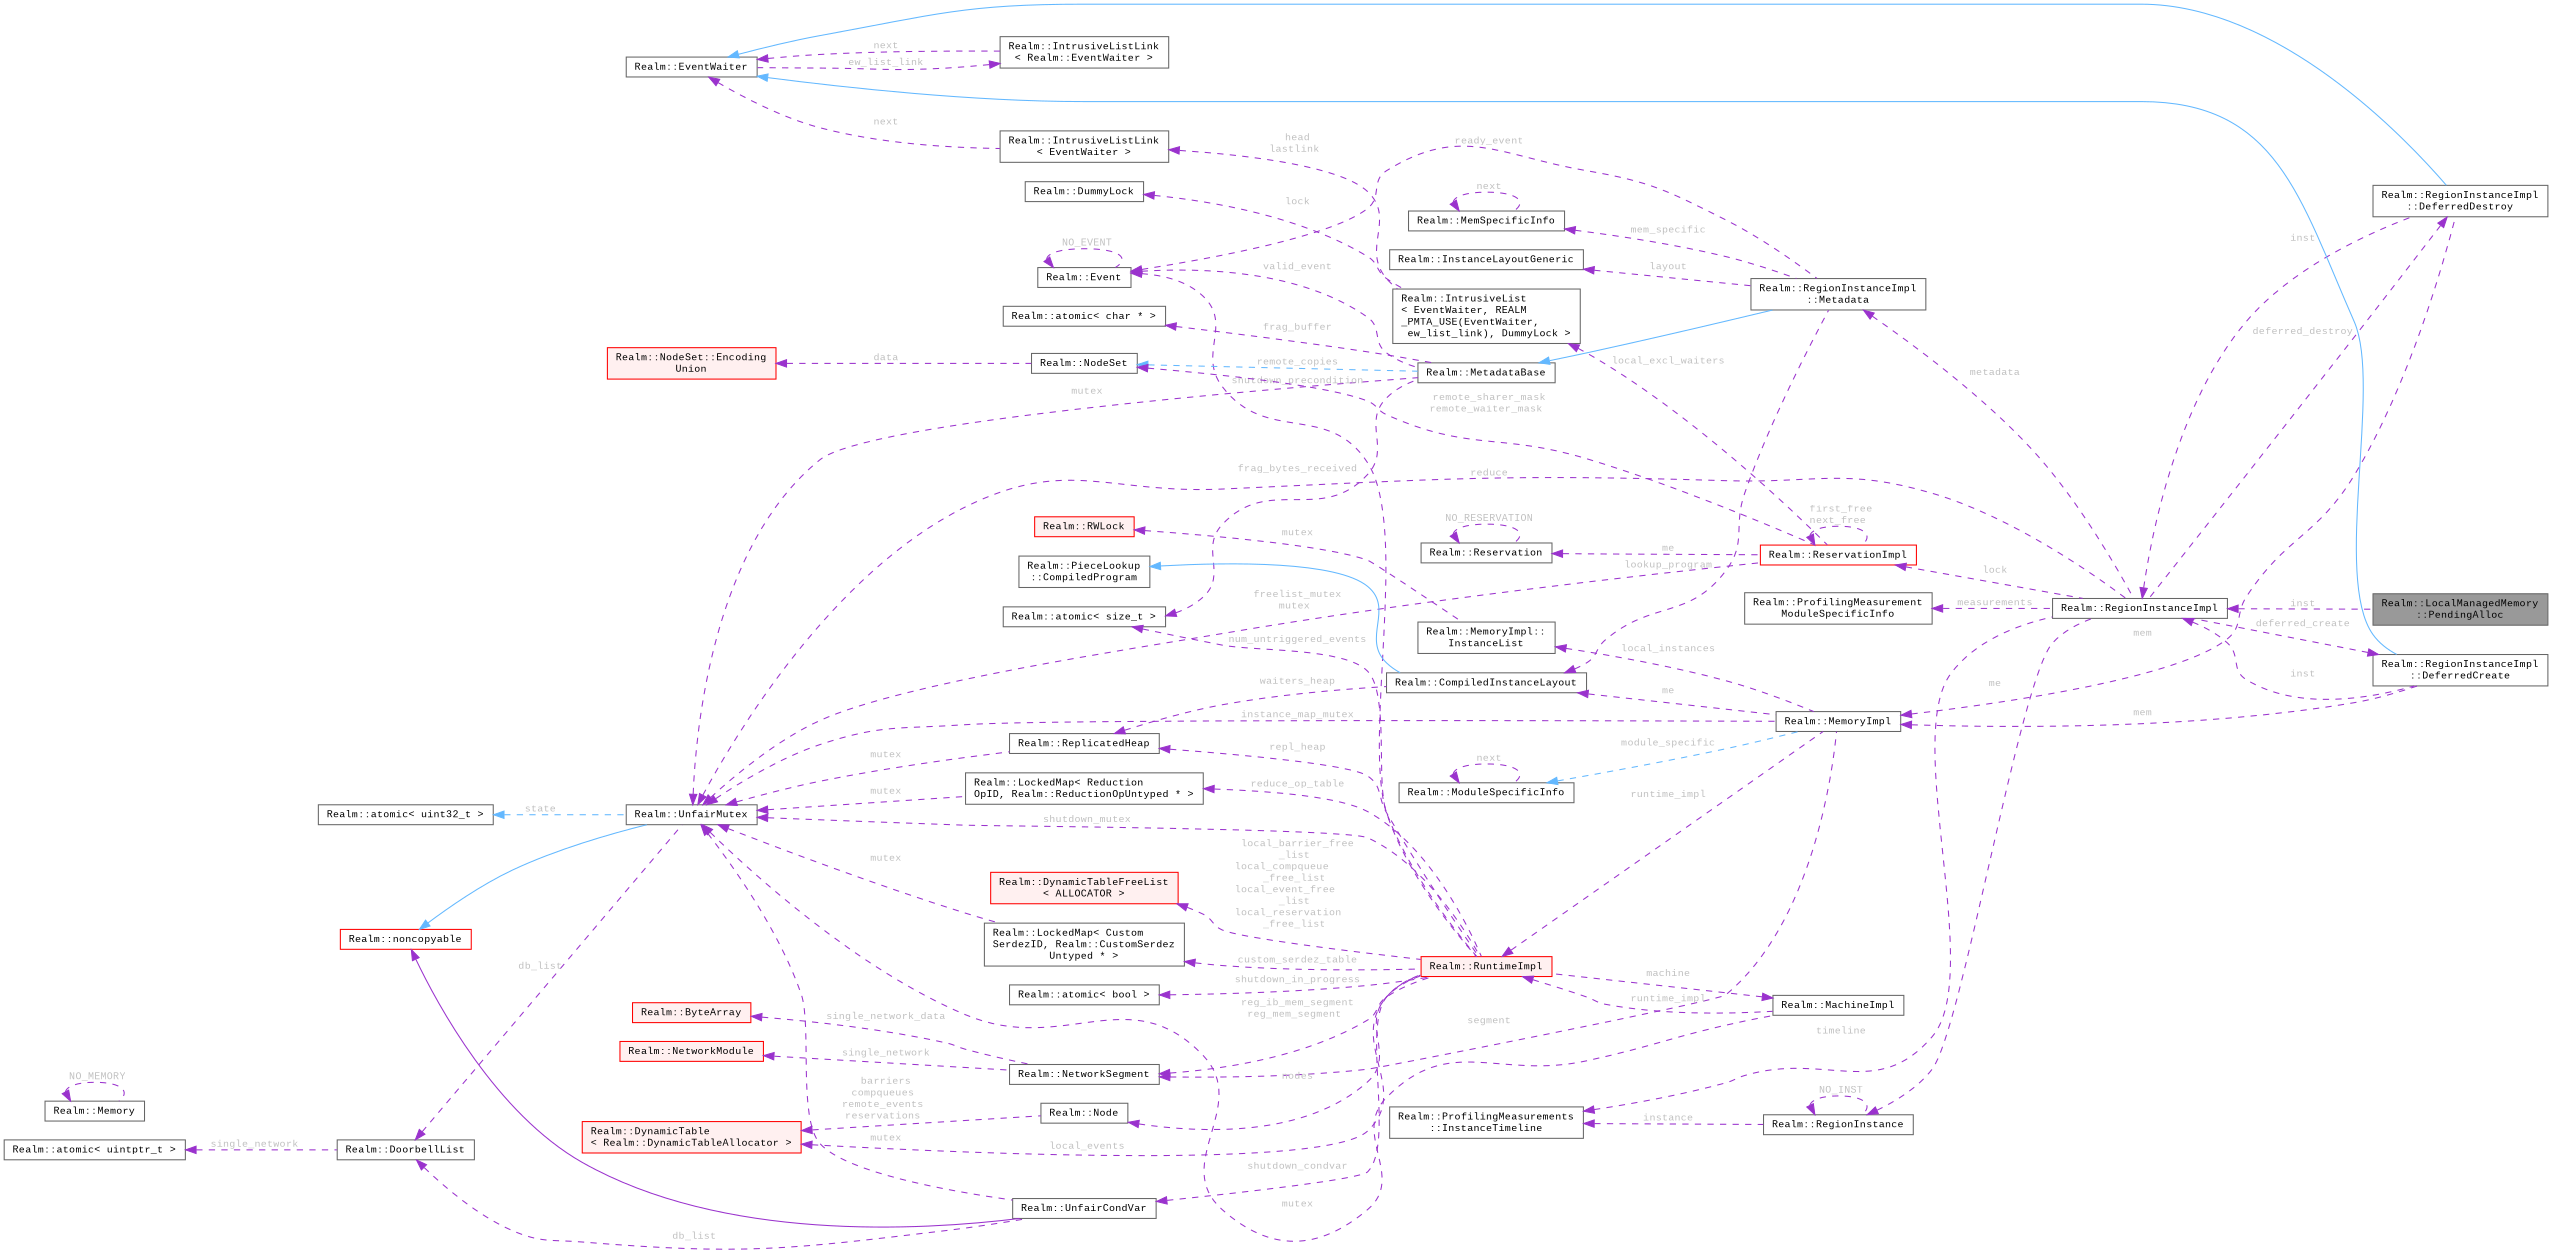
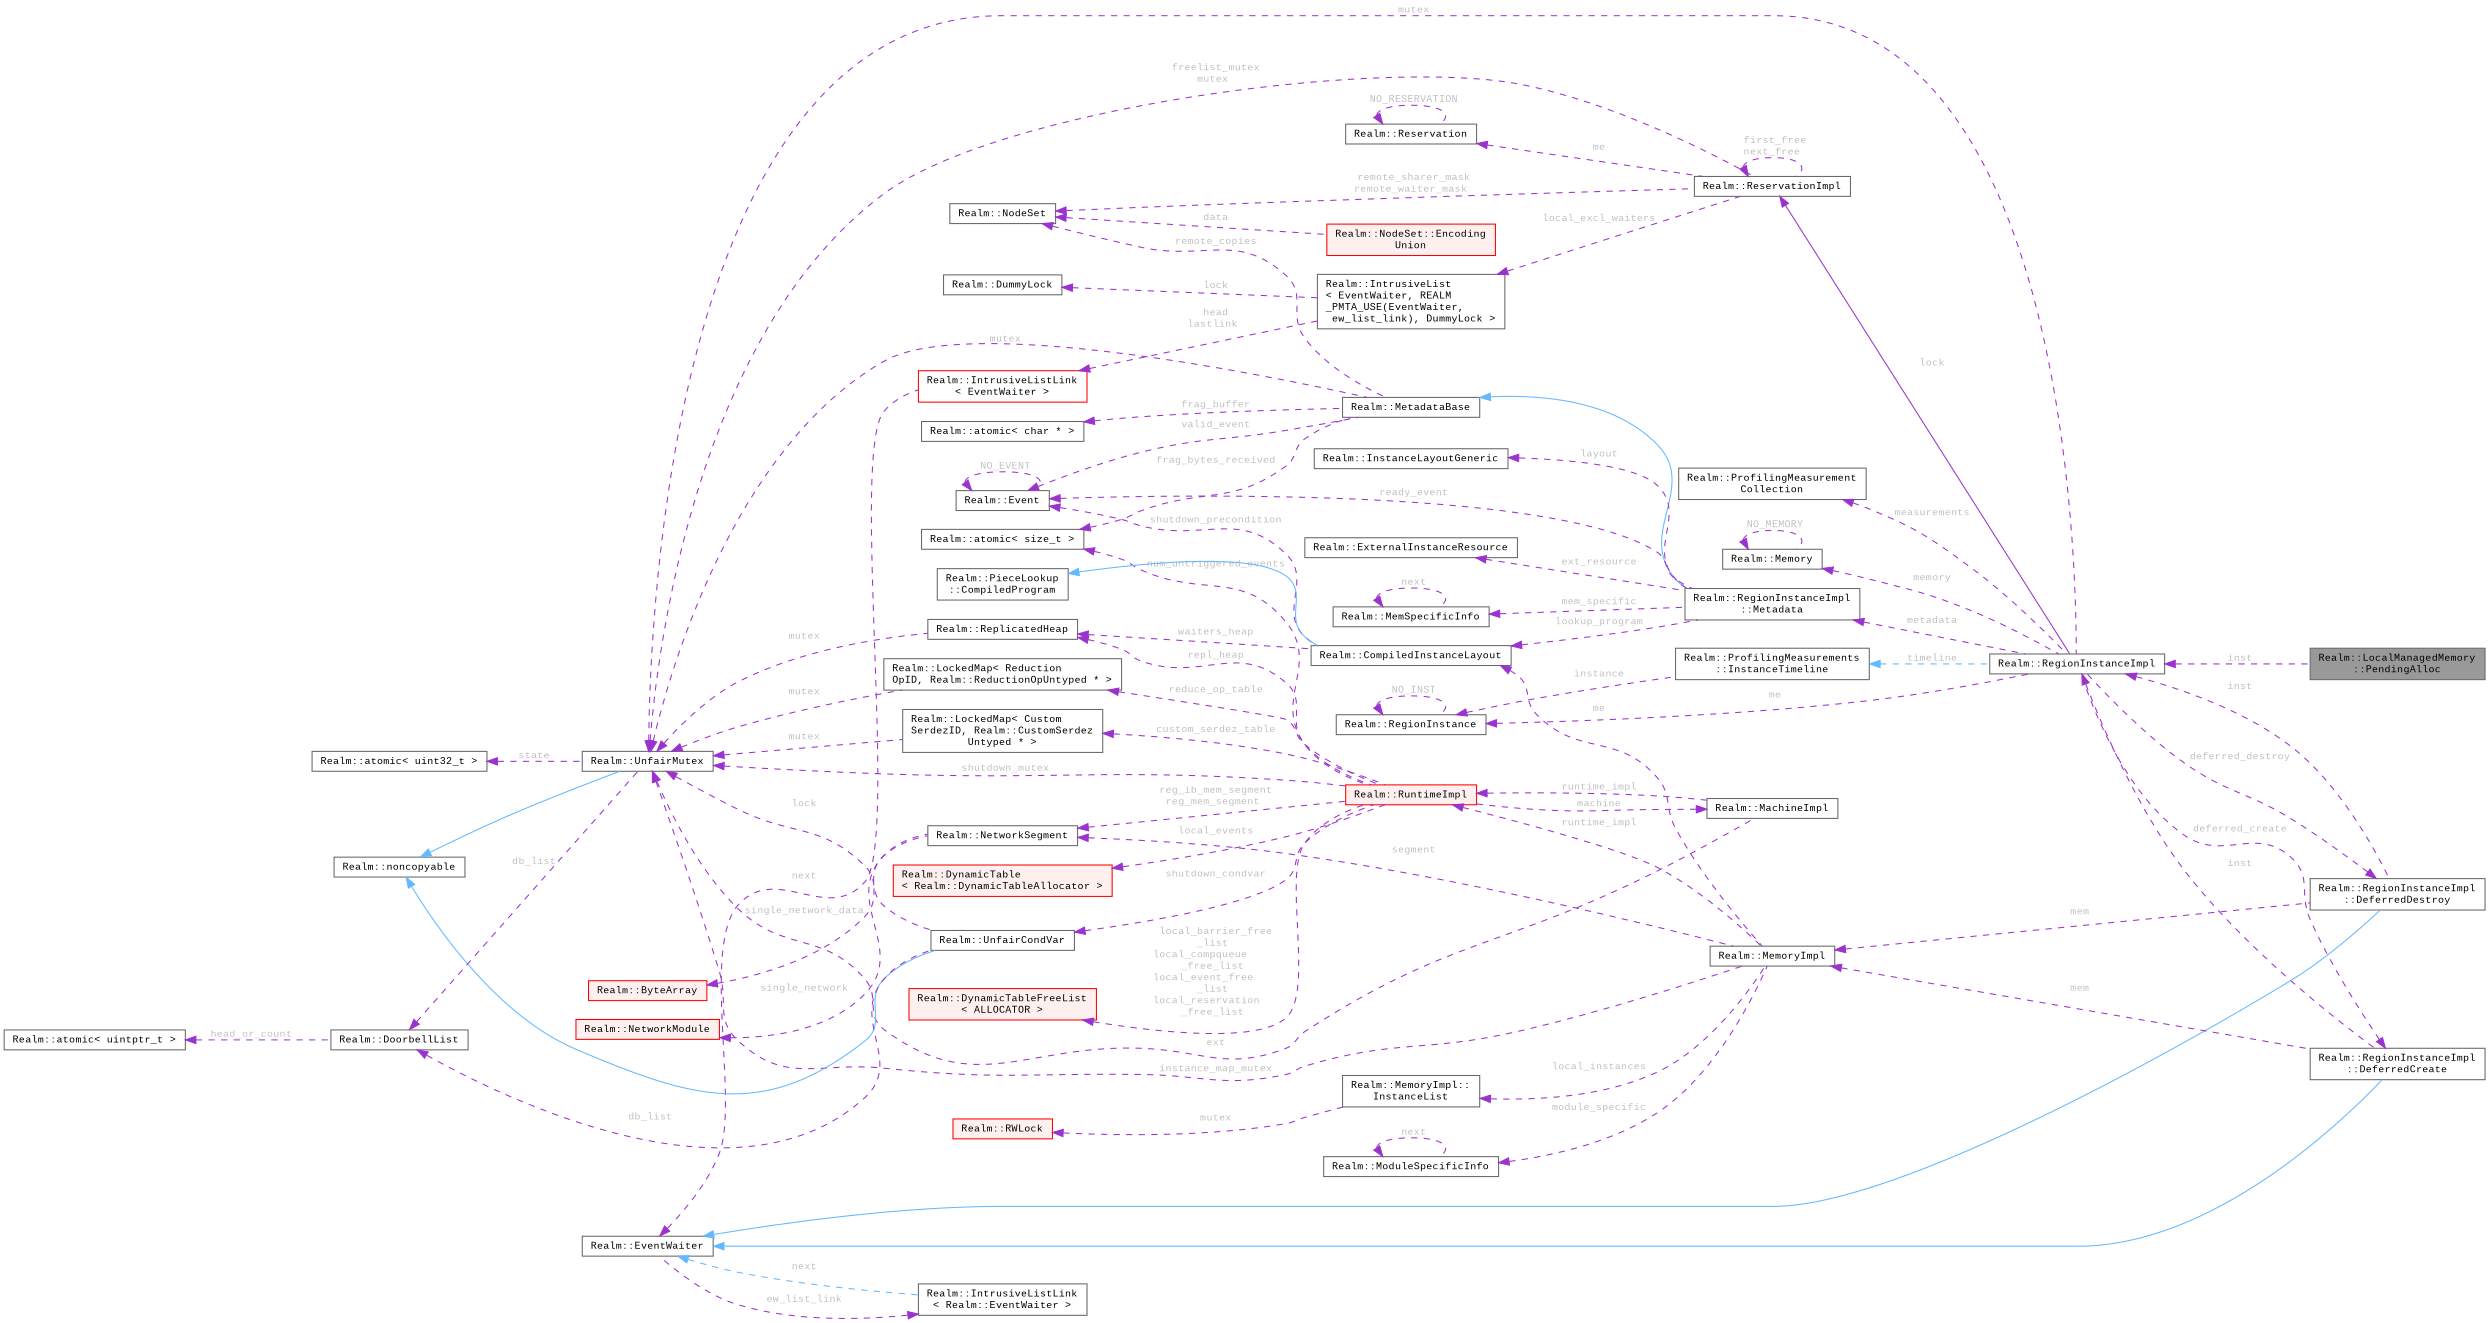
(884, 52) -> (802, 1283)
(1084, 147) -> (1003, 386)
(909, 363) -> (1197, 226)
(1283, 368) -> (1255, 256)
(1487, 473) -> (1411, 10)
none -> (1411, 548)
(1838, 555) -> (1772, 186)
(1385, 556) -> (1227, 529)
(1994, 583) -> (1928, 430)
none -> (1949, 602)
(1838, 608) -> (1772, 484)
(1679, 758) -> (1669, 1104)
(565, 815) -> (540, 761)
(406, 939) -> (400, 867)
(1949, 973) -> (1935, 664)
(1084, 995) -> none
(1084, 1113) -> none
(1679, 1124) -> (1571, 693)
(883, 1138) -> (802, 804)
(252, 1144) -> (249, 1034)
(666, 1197) -> (670, 1084)
(1295, 1204) -> (1213, 1043)
